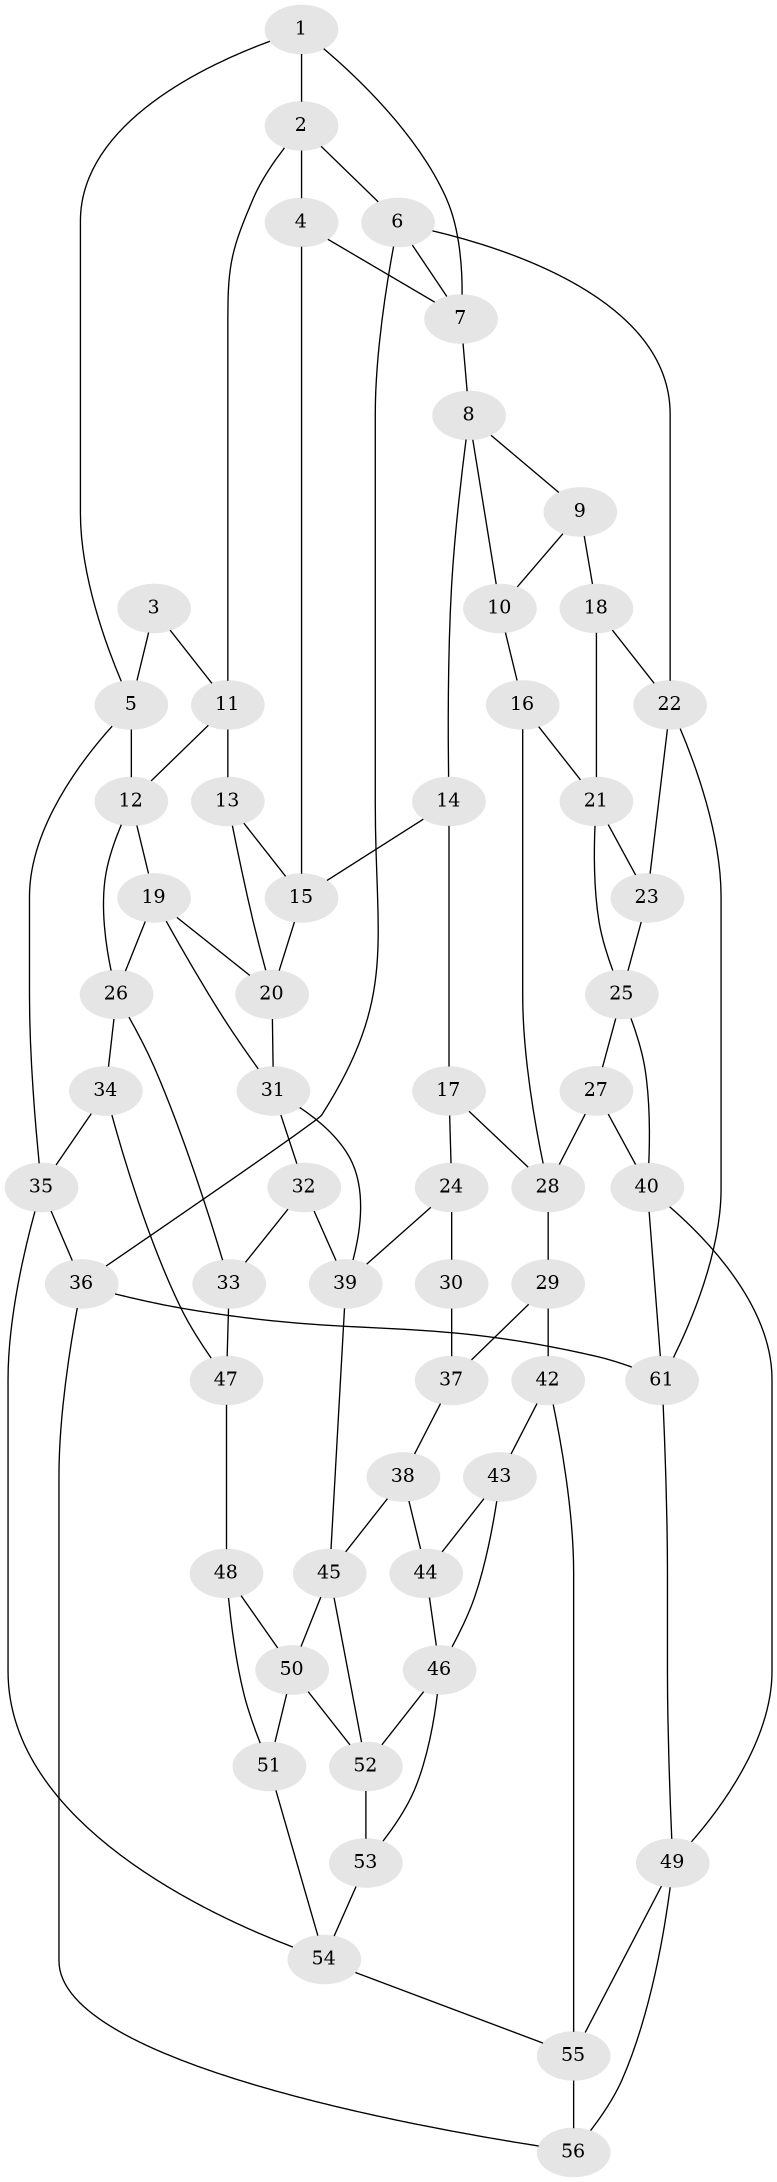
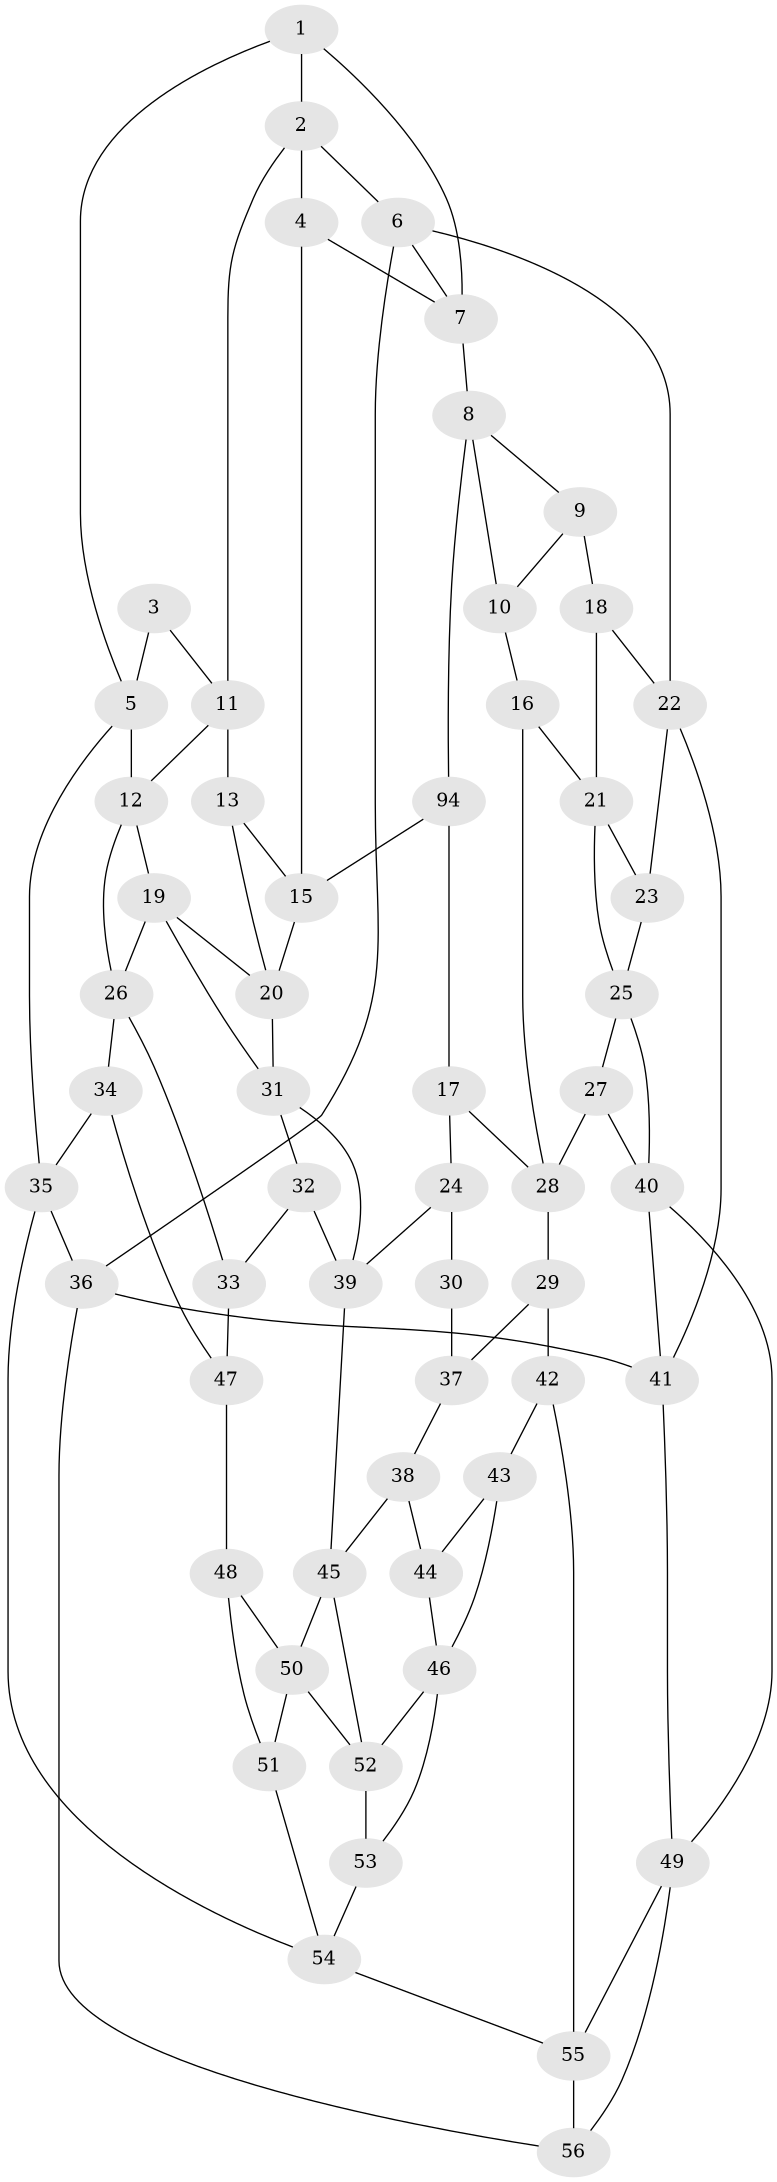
(449, 801) -> (449, 801)
(662, 1380) -> (662, 1380)
